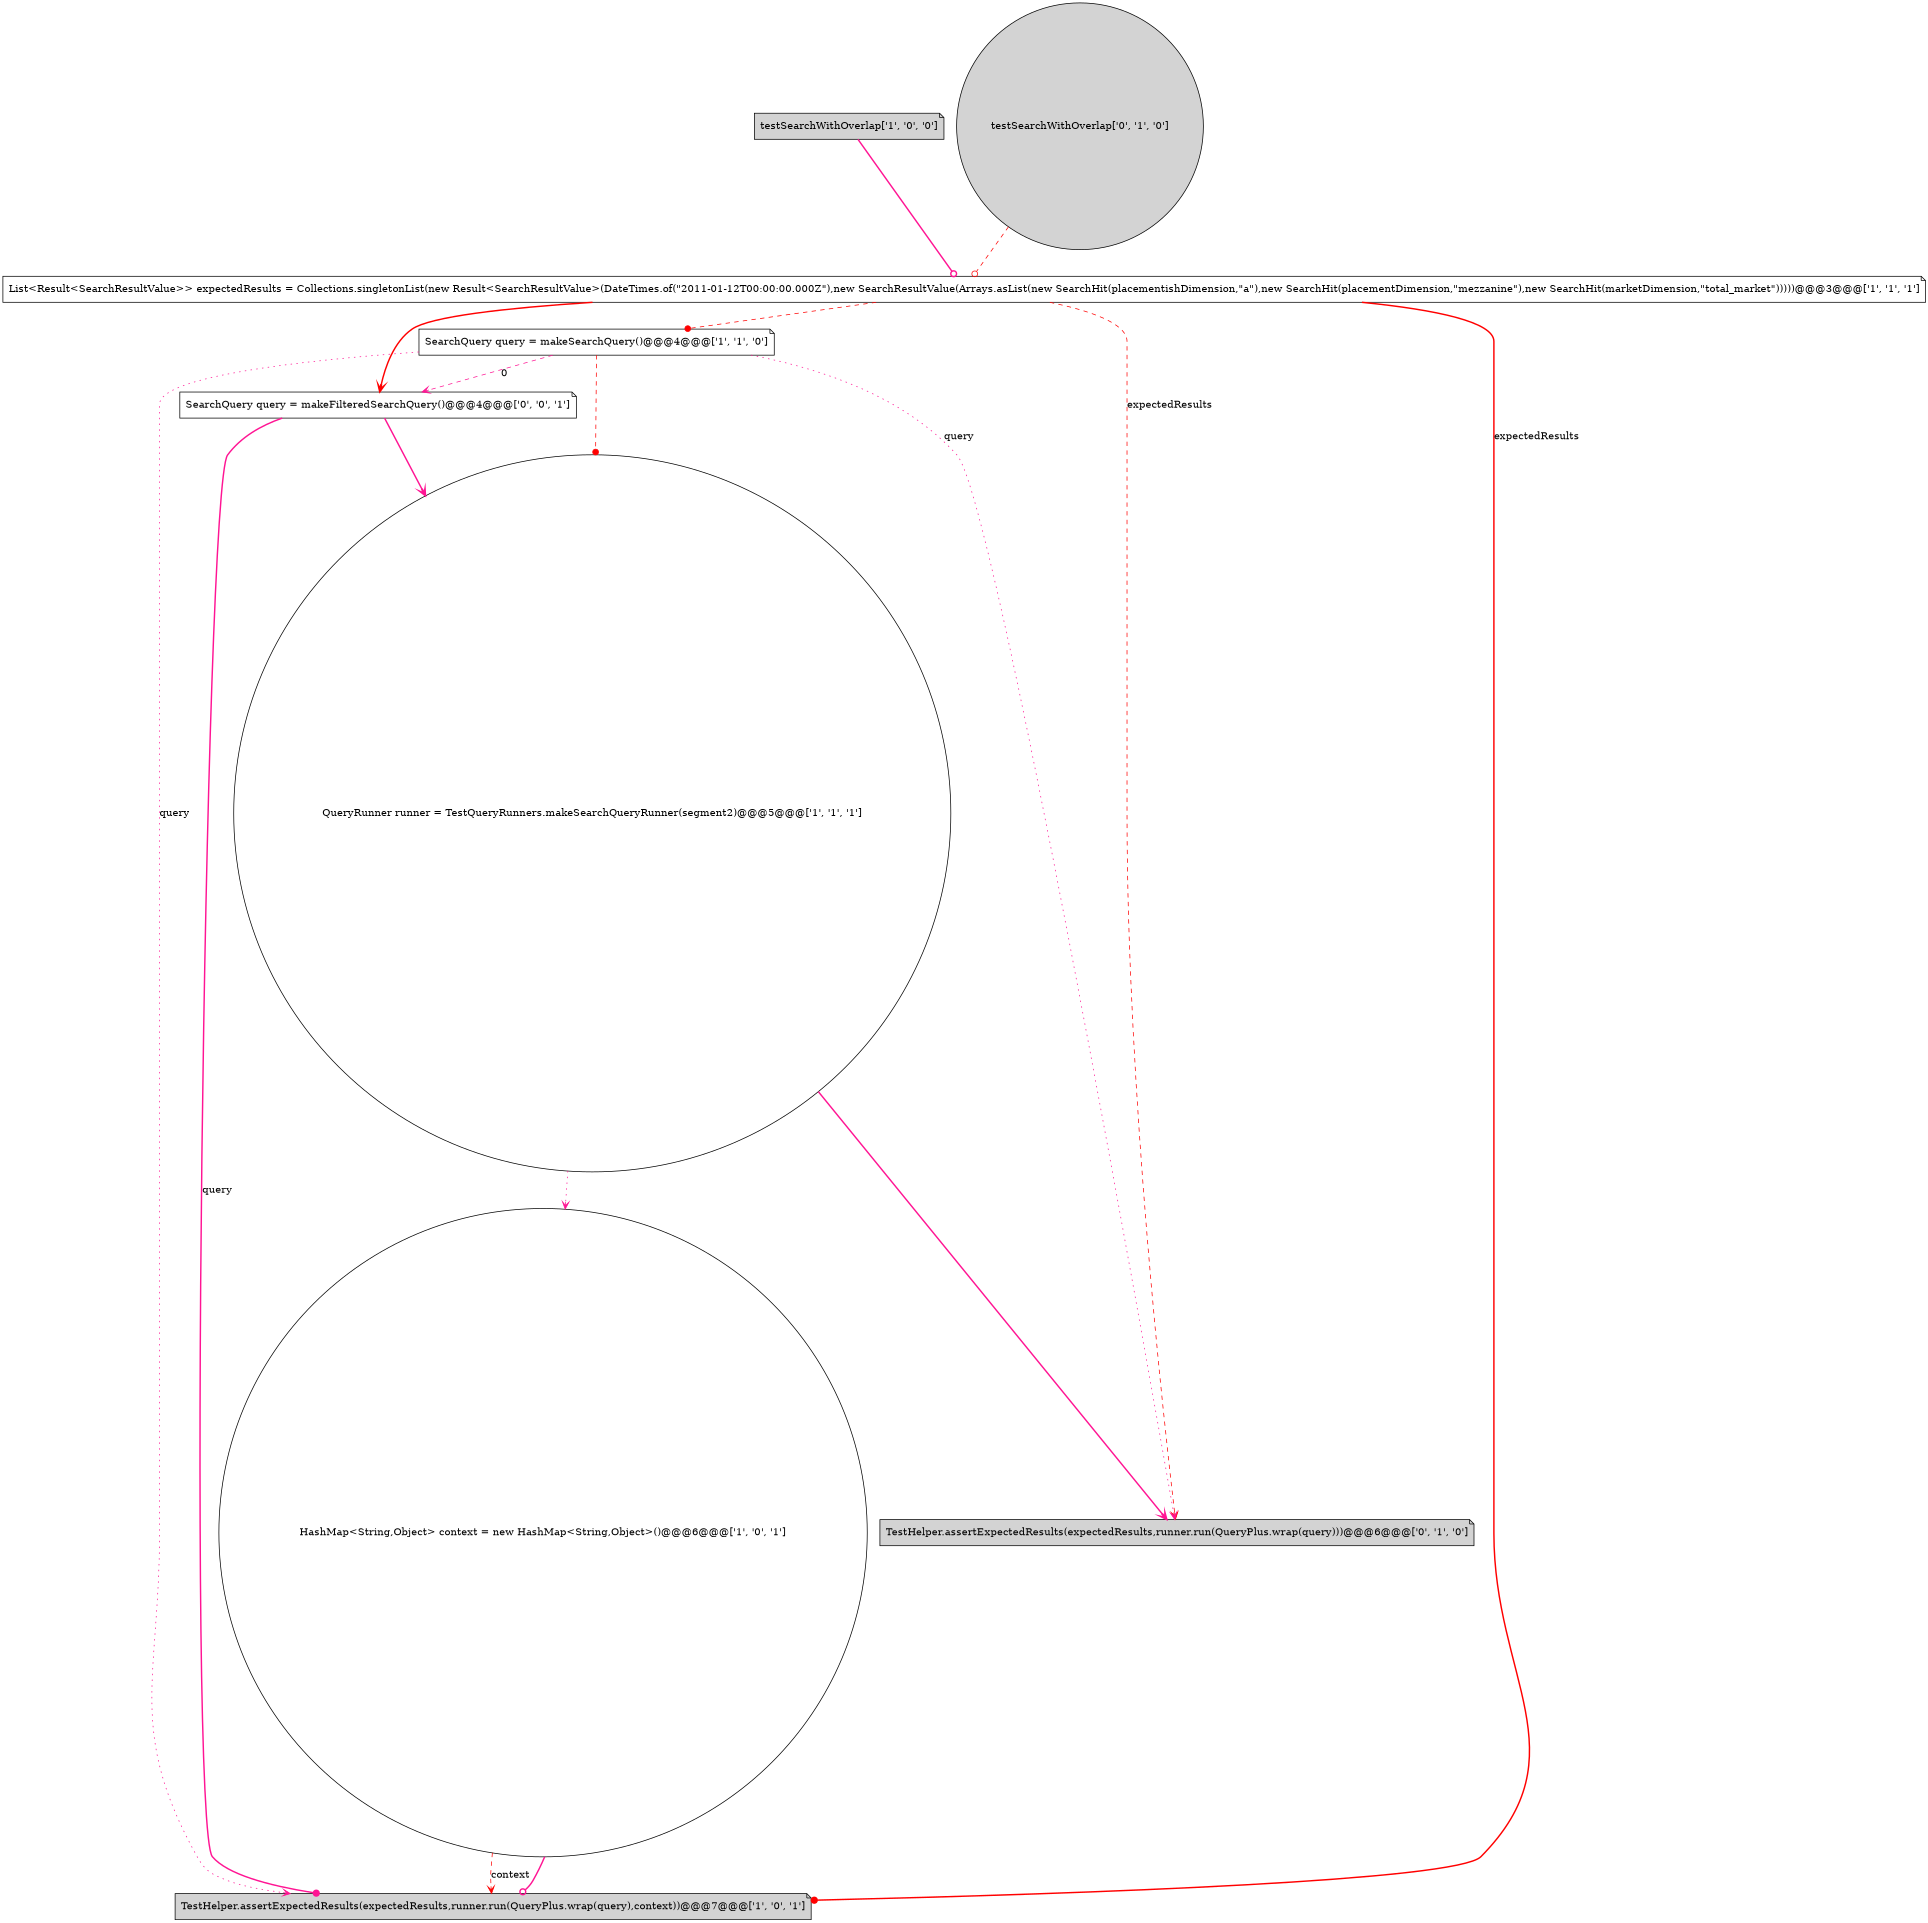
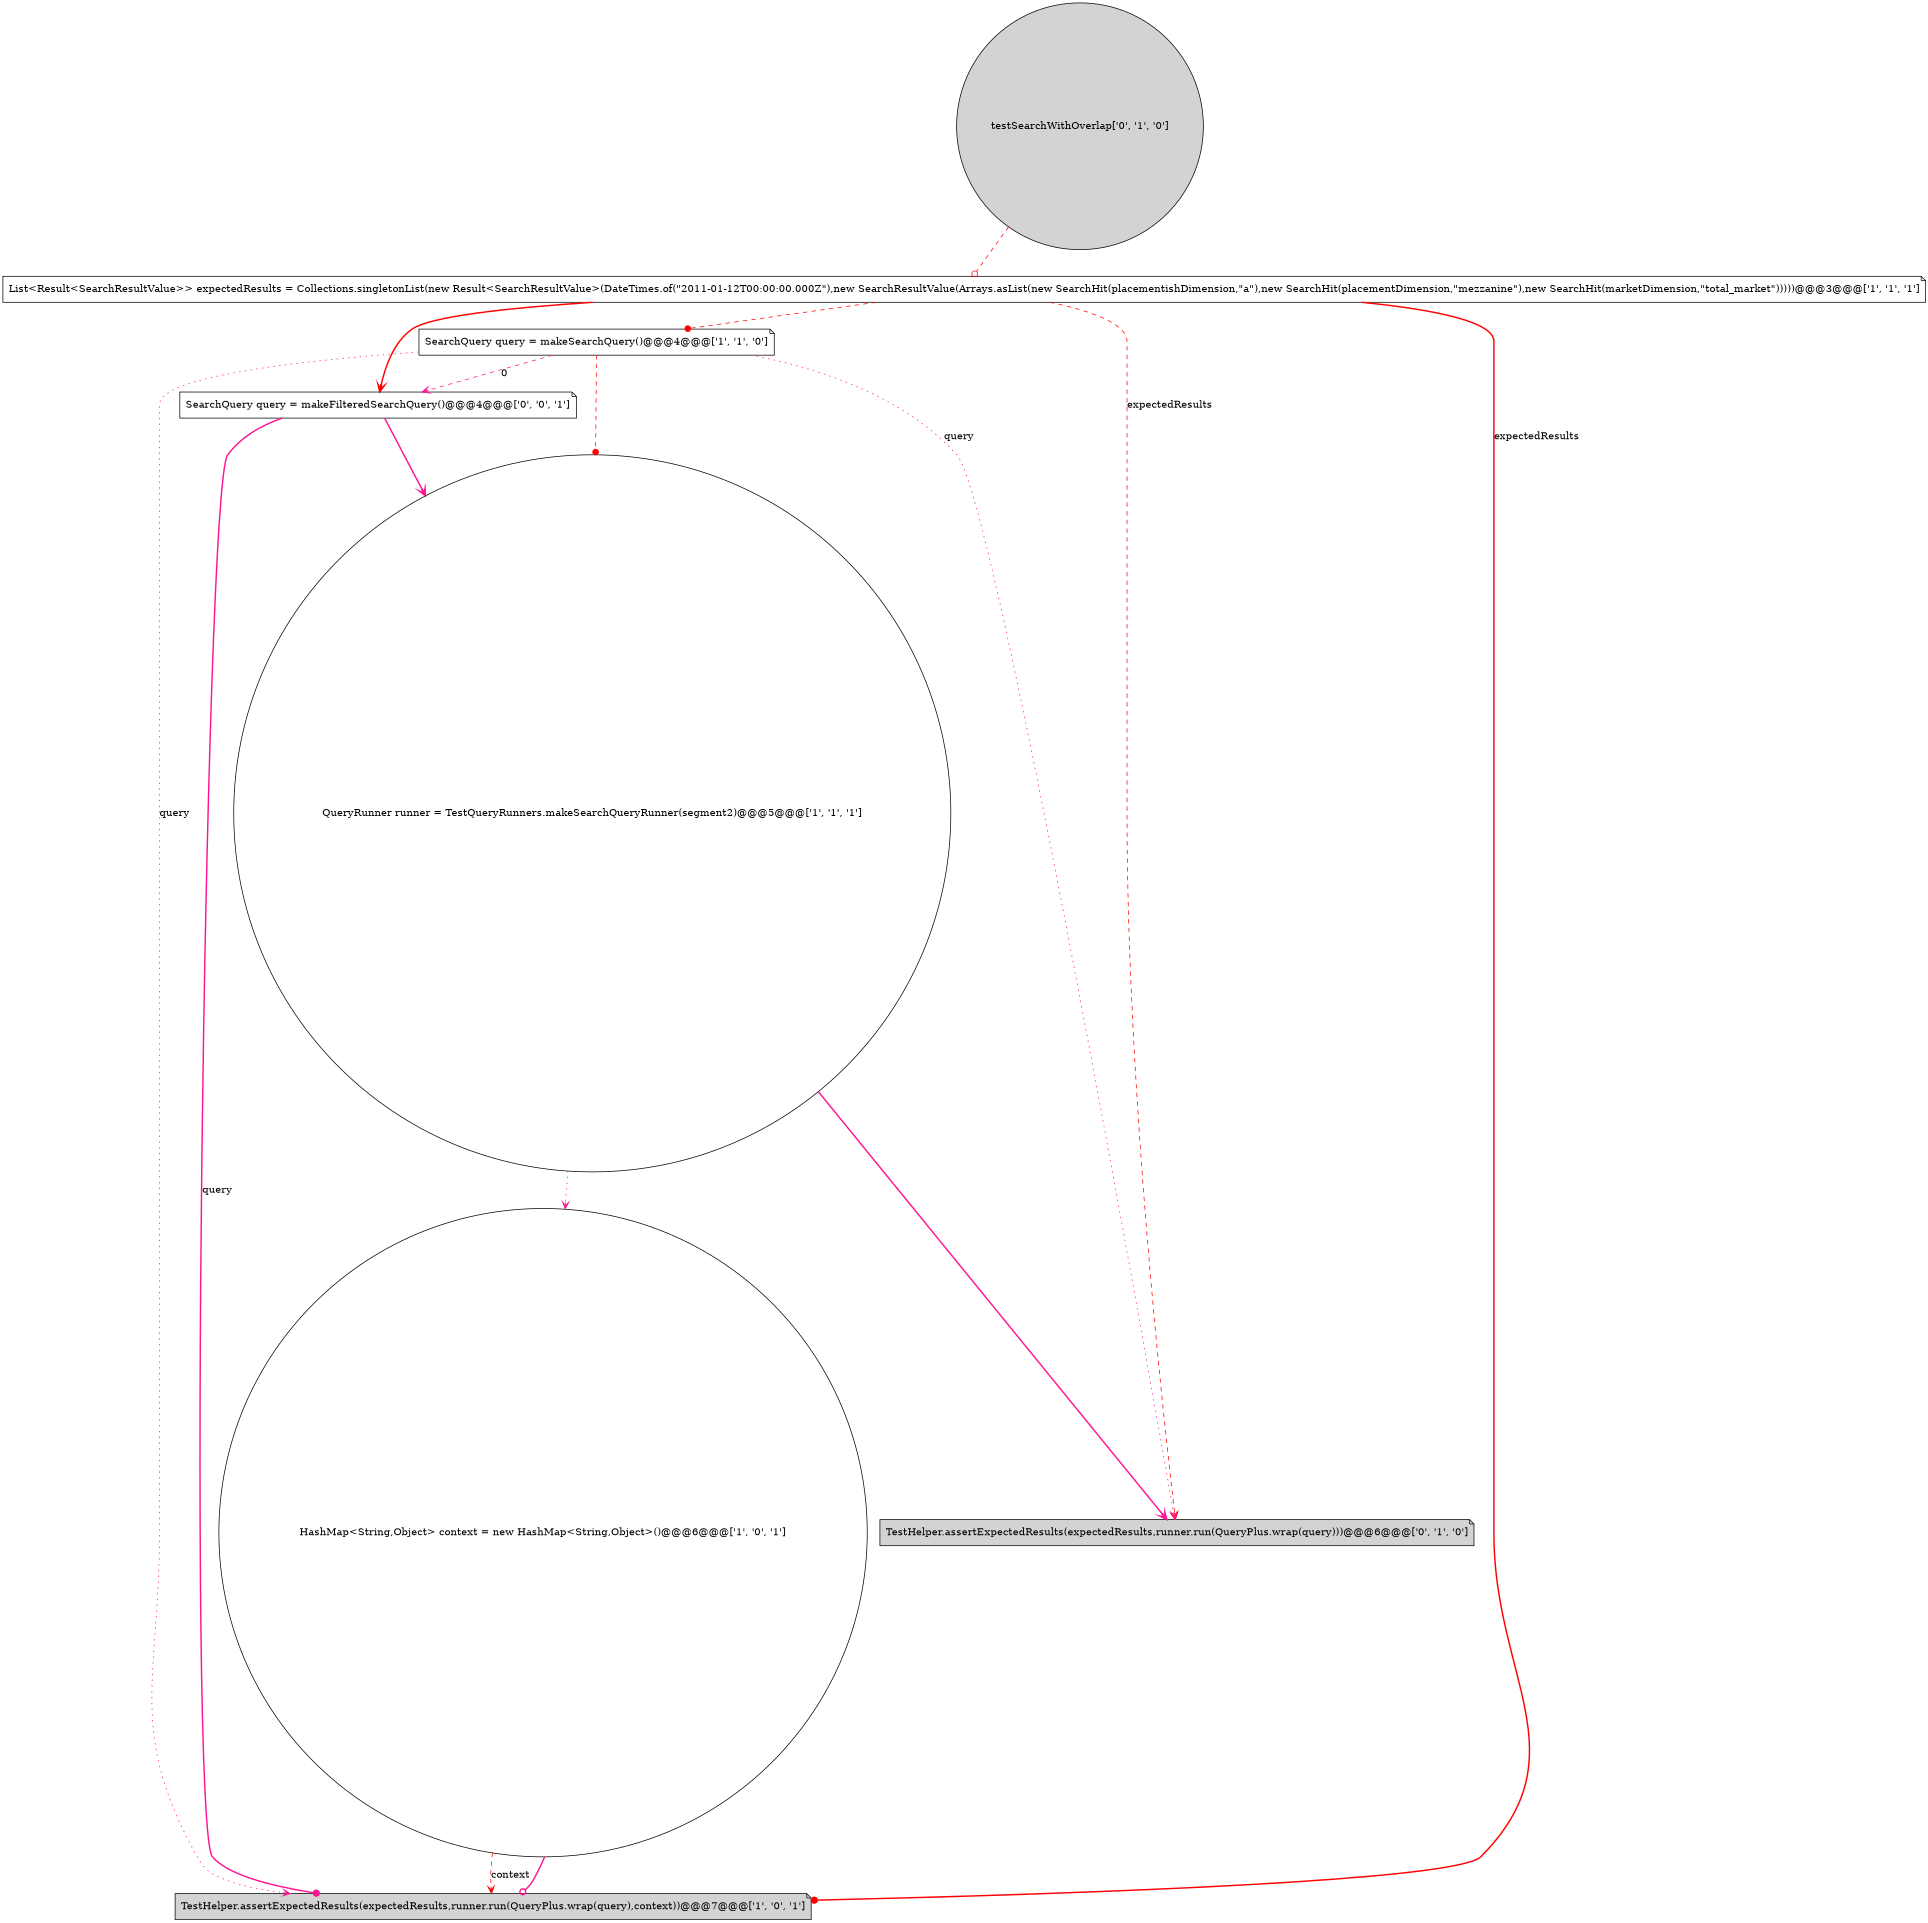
(849, 126) -> none
